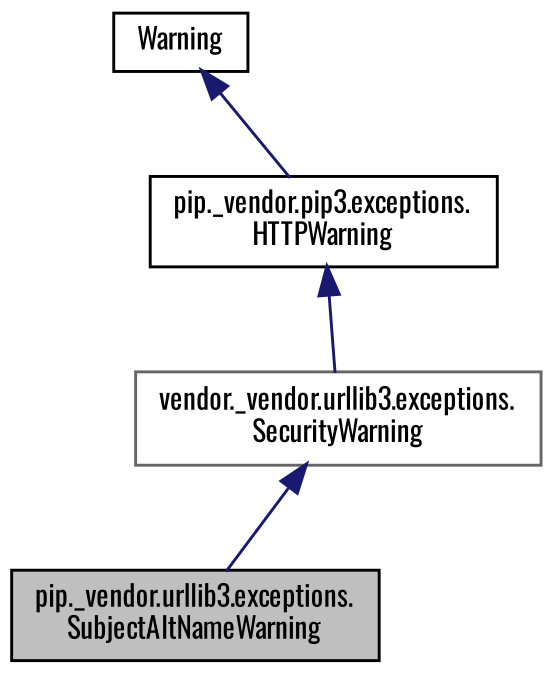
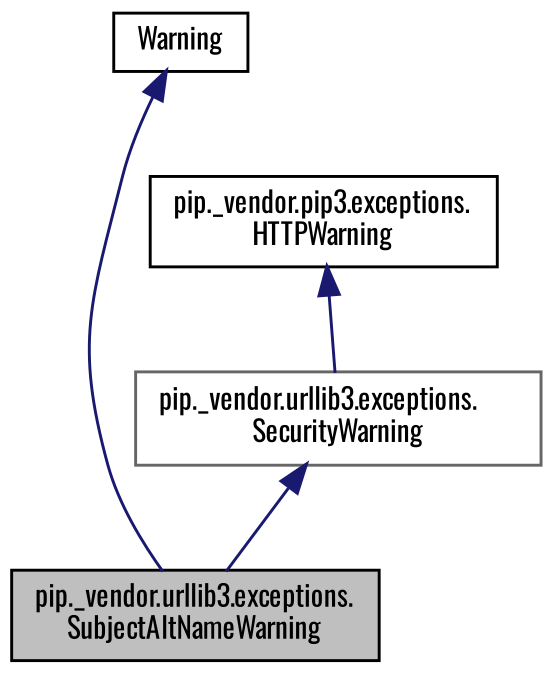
(255, 136) -> (90, 337)
(338, 419) -> (338, 419)
